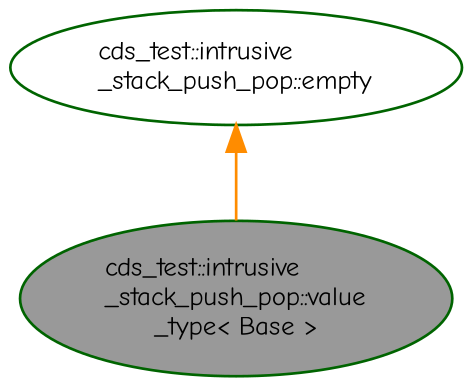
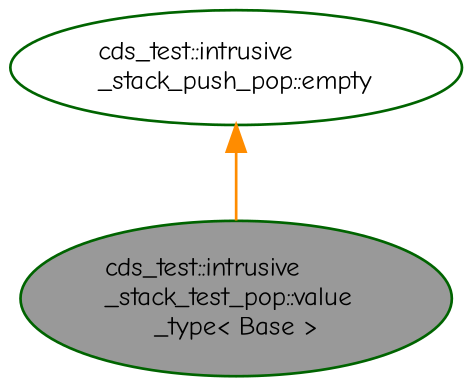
(236, 299) -> (236, 299)
